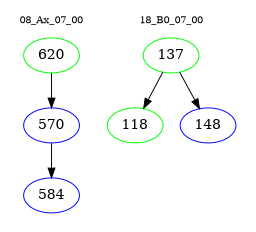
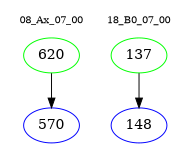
(135, 125) -> none
(52, 195) -> none
